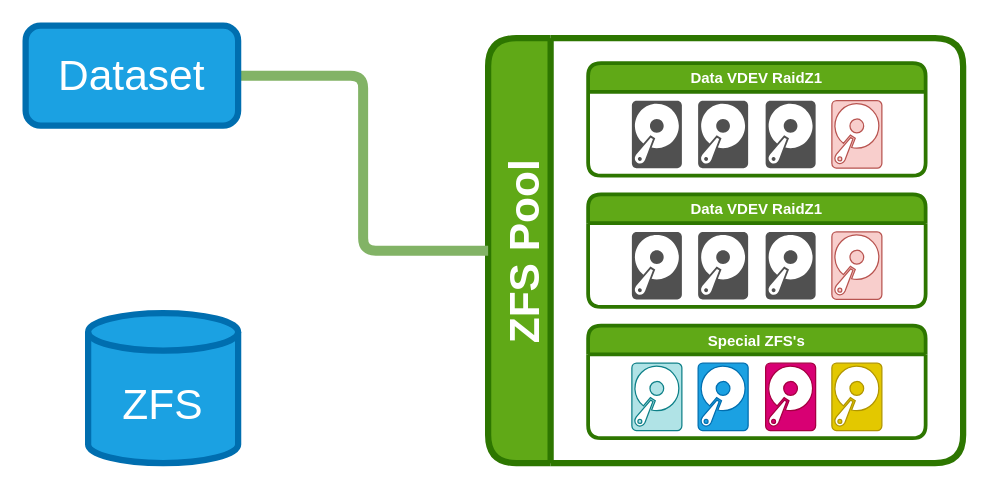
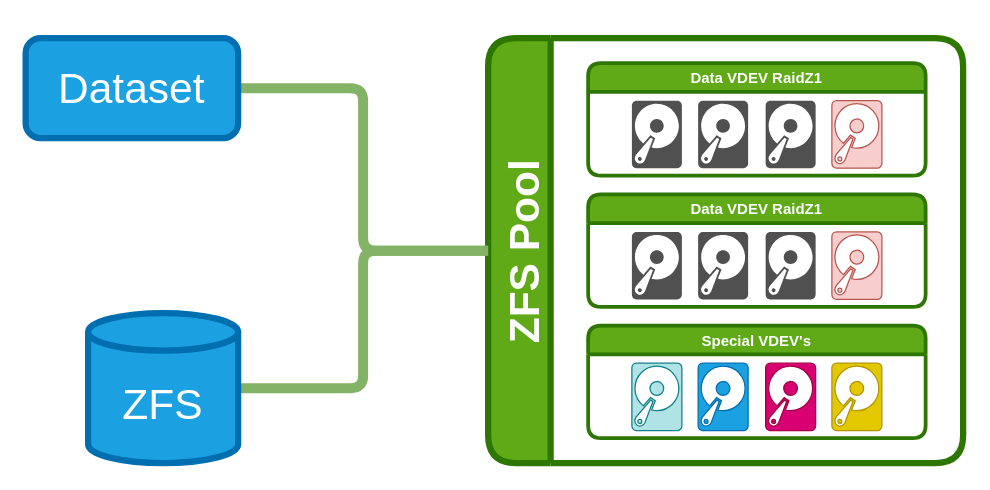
(132, 76) -> (132, 88)
(756, 341) -> (756, 341)
none -> (363, 378)
